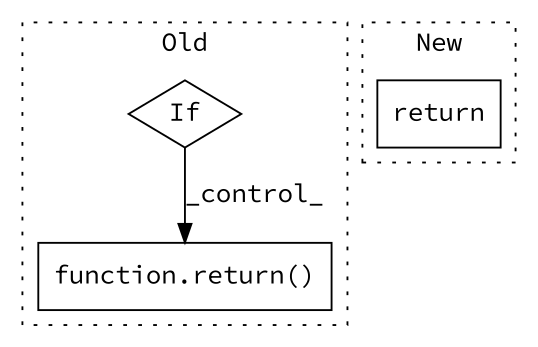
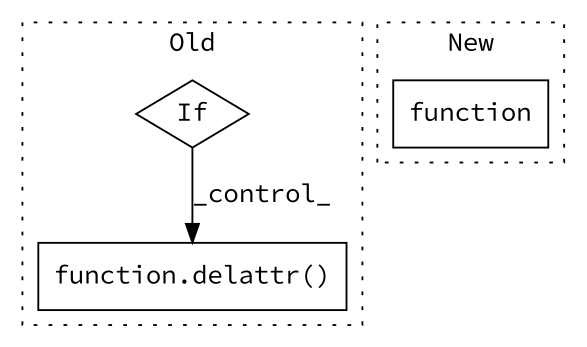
(439, 114) -> (471, 114)
(185, 276) -> (192, 276)
